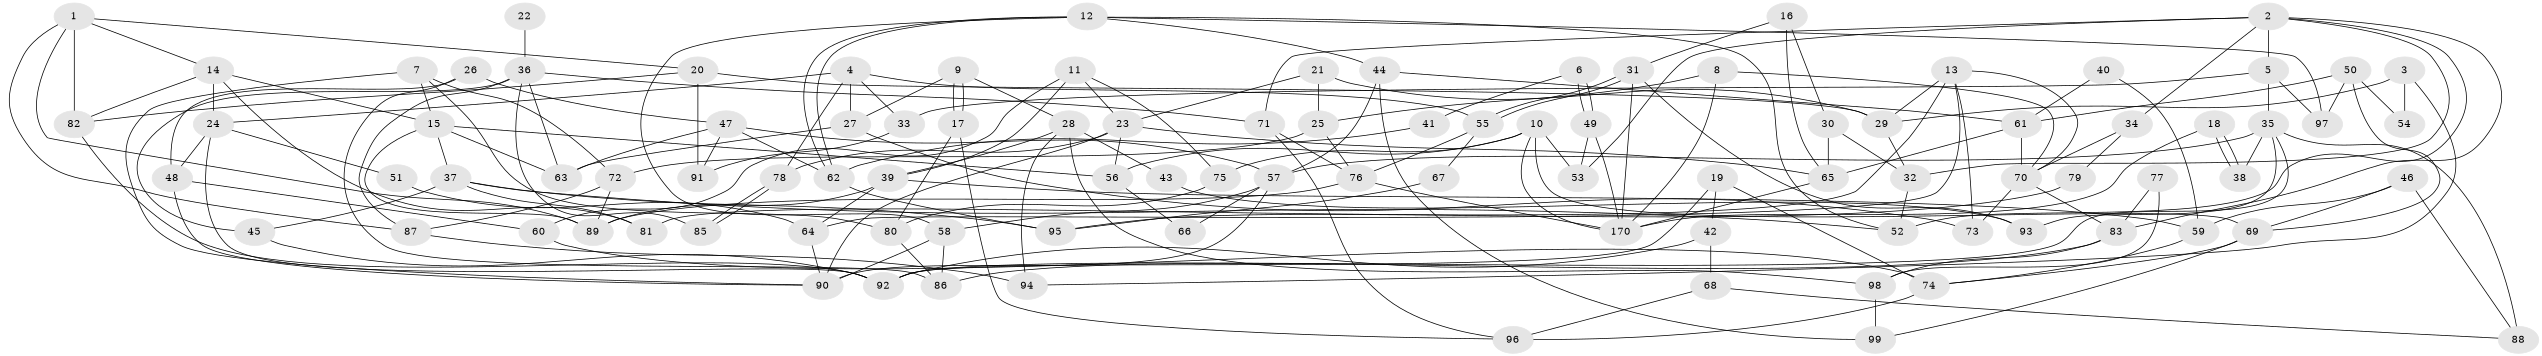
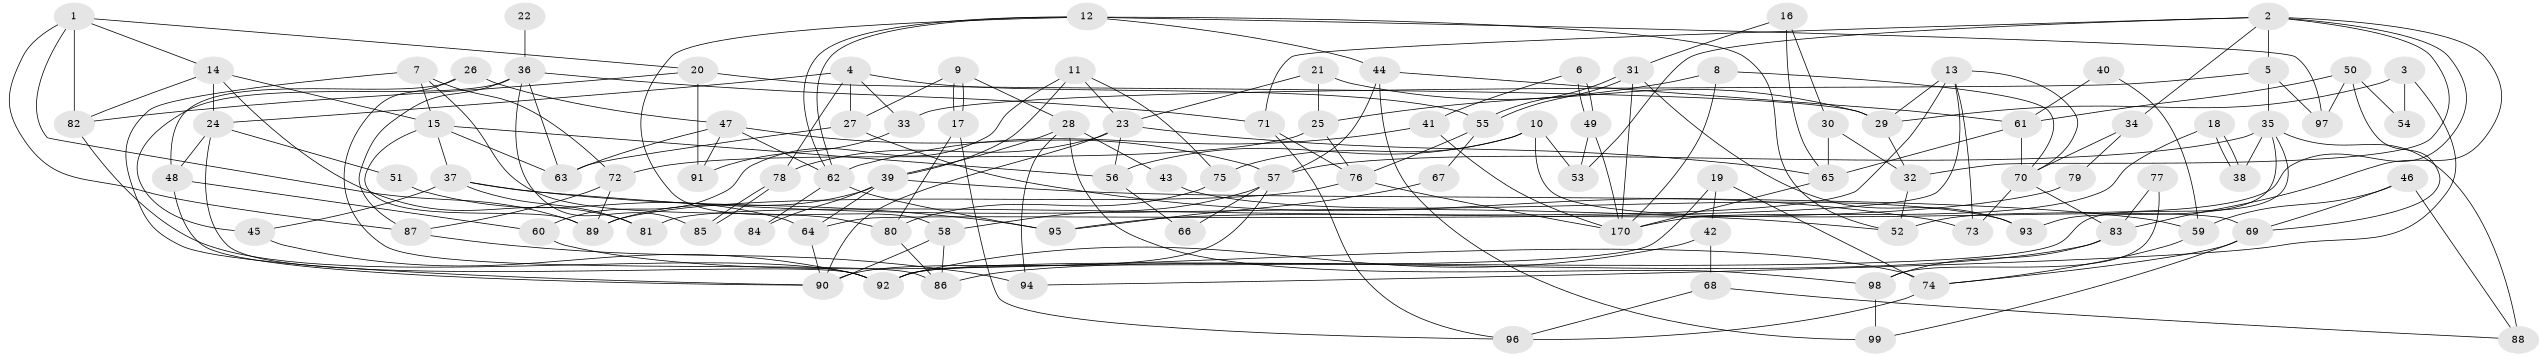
(1526, 191) -> (1516, 191)
none -> (755, 232)
